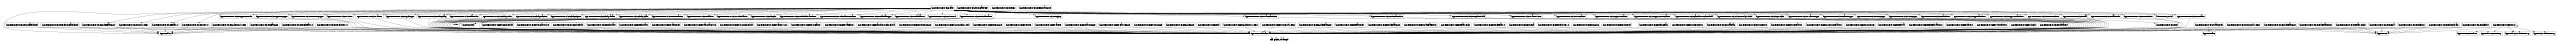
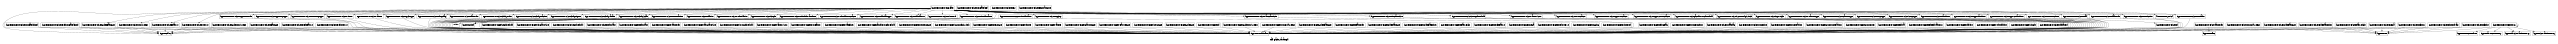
none -> (1016, 17)
